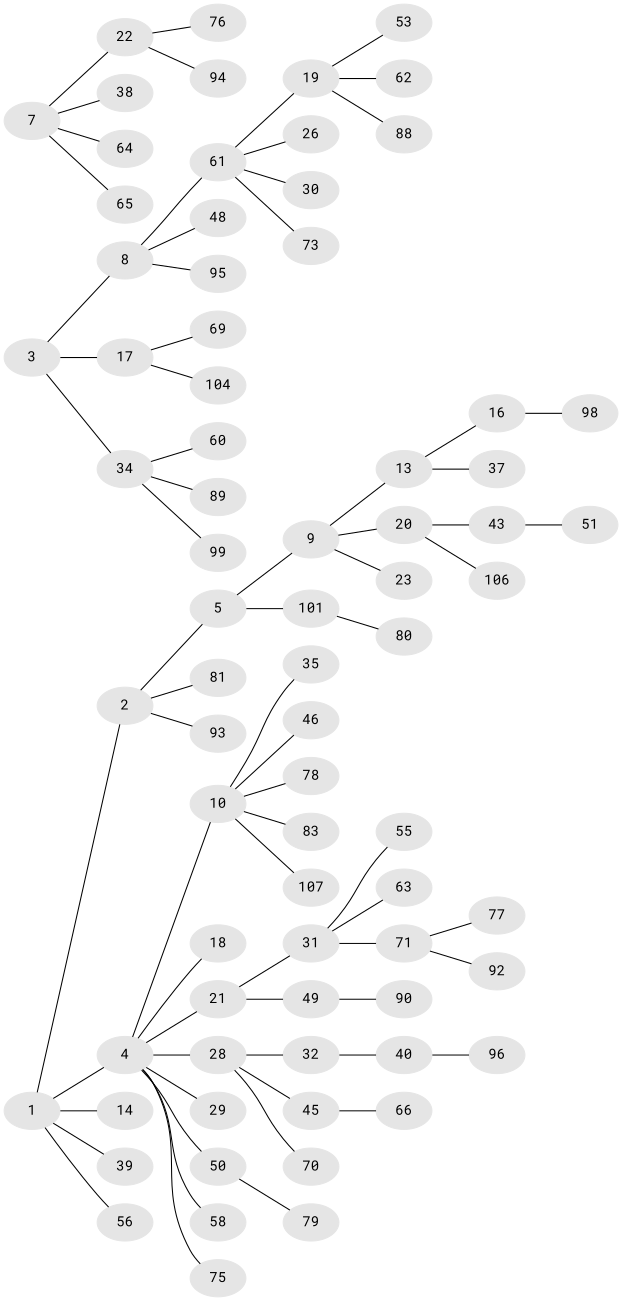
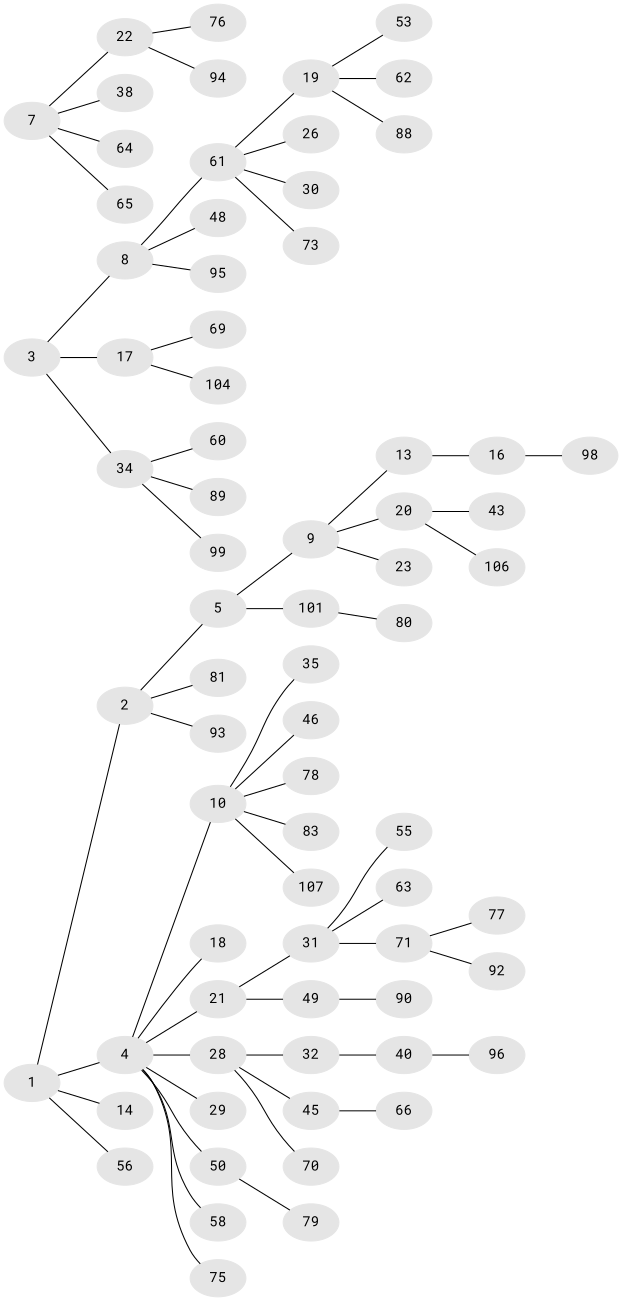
(497, 469) -> none
(590, 525) -> none
(125, 1167) -> none
